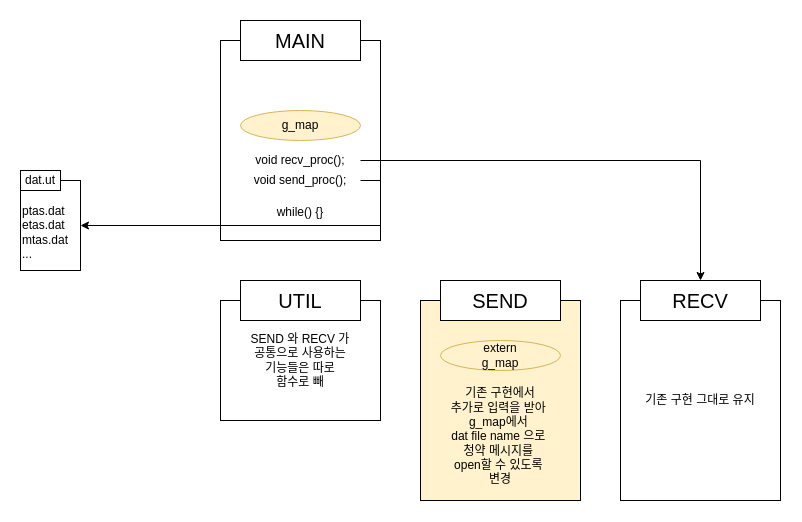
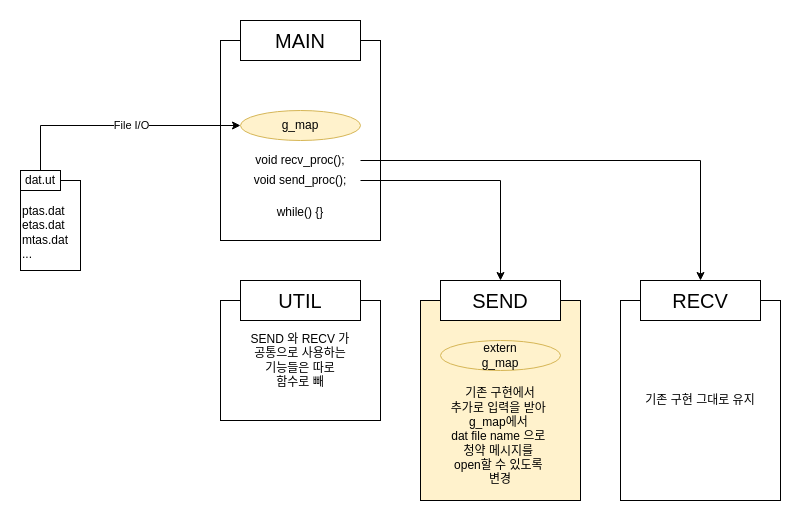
none -> (115, 126)
(235, 226) -> (487, 181)
